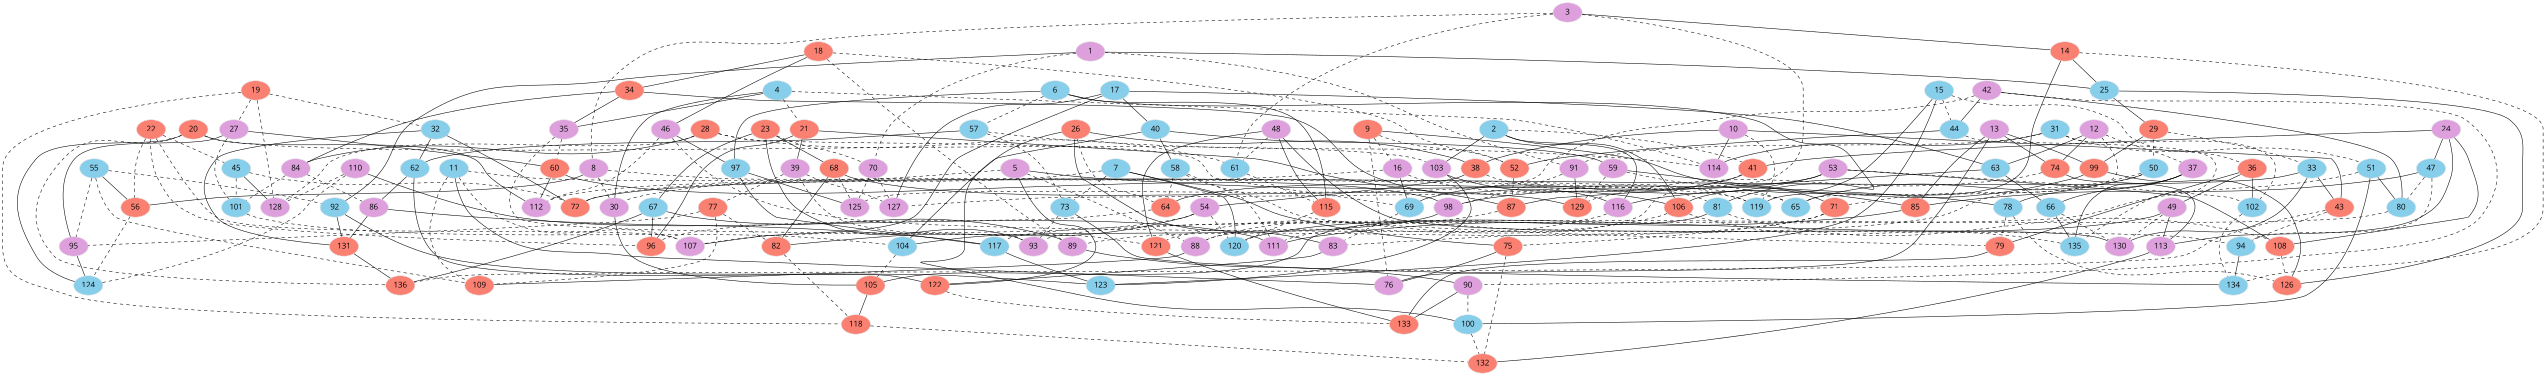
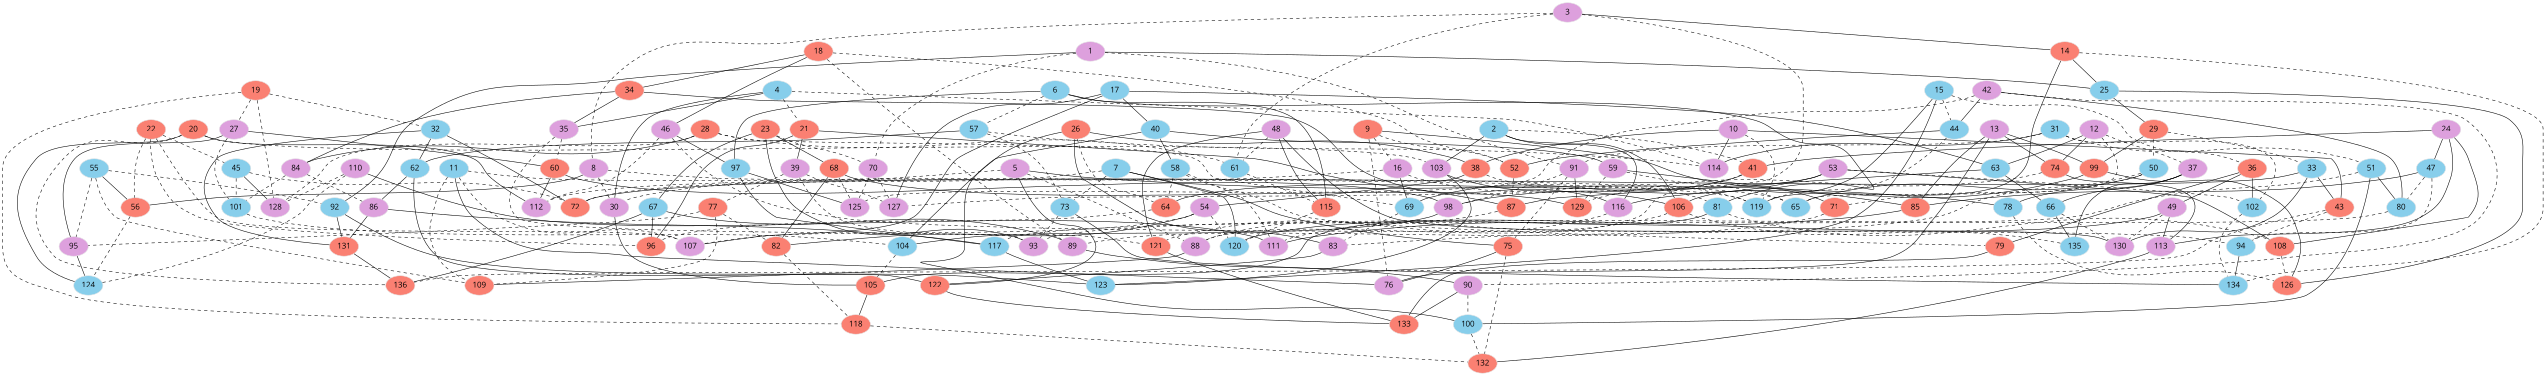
(2212, 159) -> (1887, 180)
(2004, 227) -> none
(1621, 239) -> (1541, 207)
(1167, 316) -> (1167, 316)
